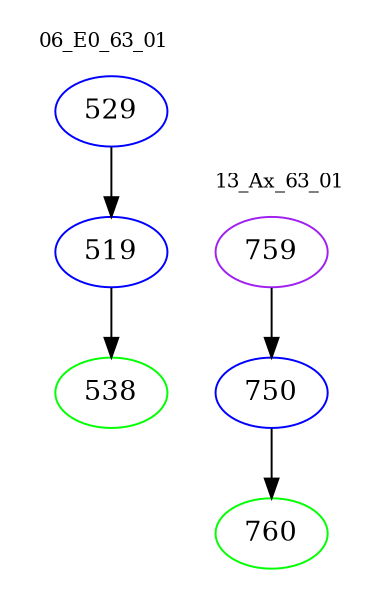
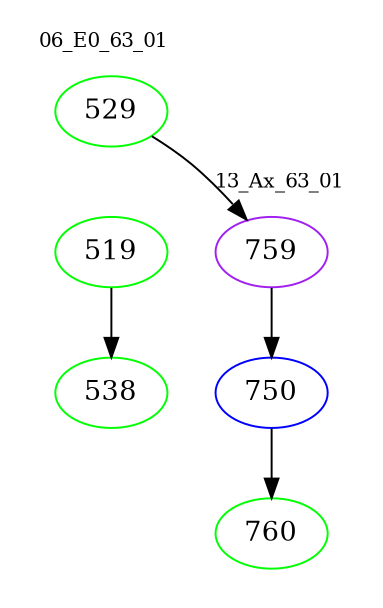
(111, 111) -> (111, 111)
(111, 172) -> (213, 183)
(111, 252) -> (111, 252)
